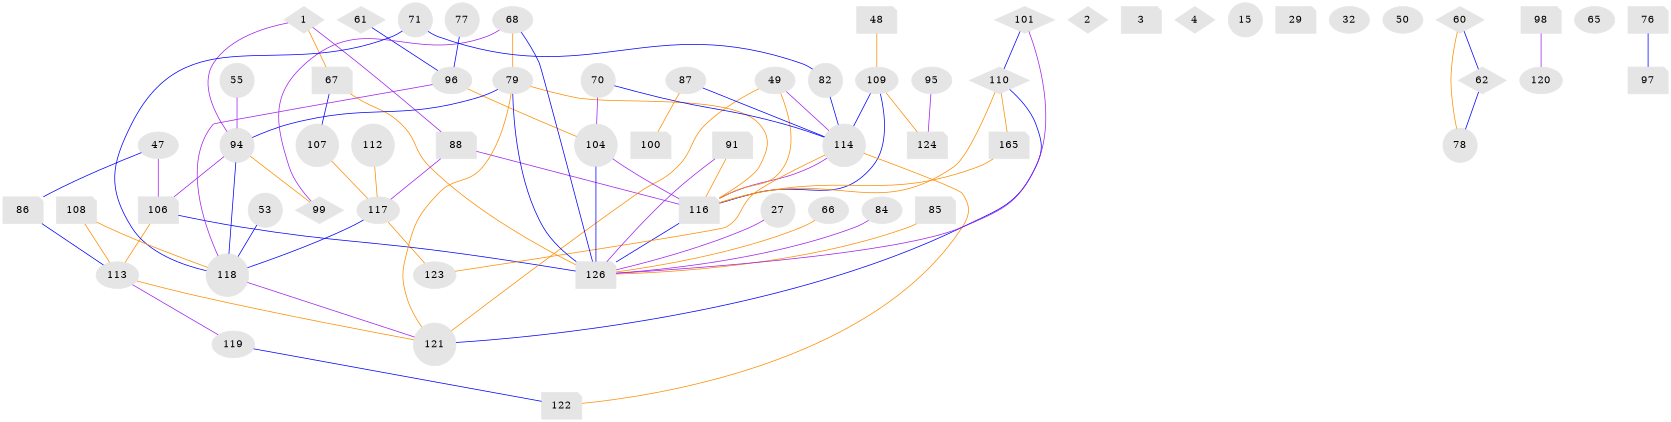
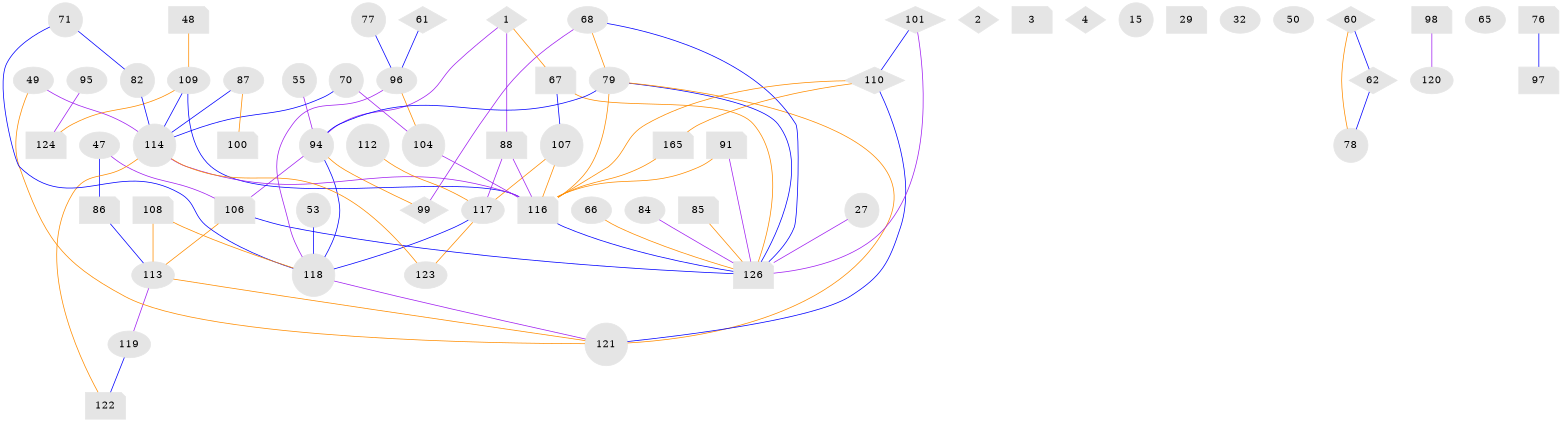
(784, 166) -> (549, 181)
(596, 214) -> none
